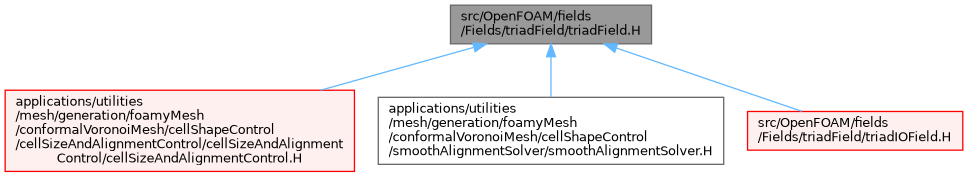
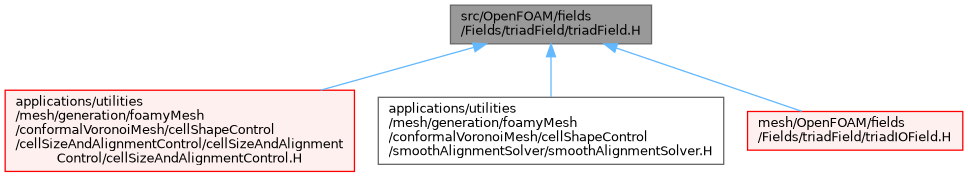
(855, 131) -> (855, 131)
